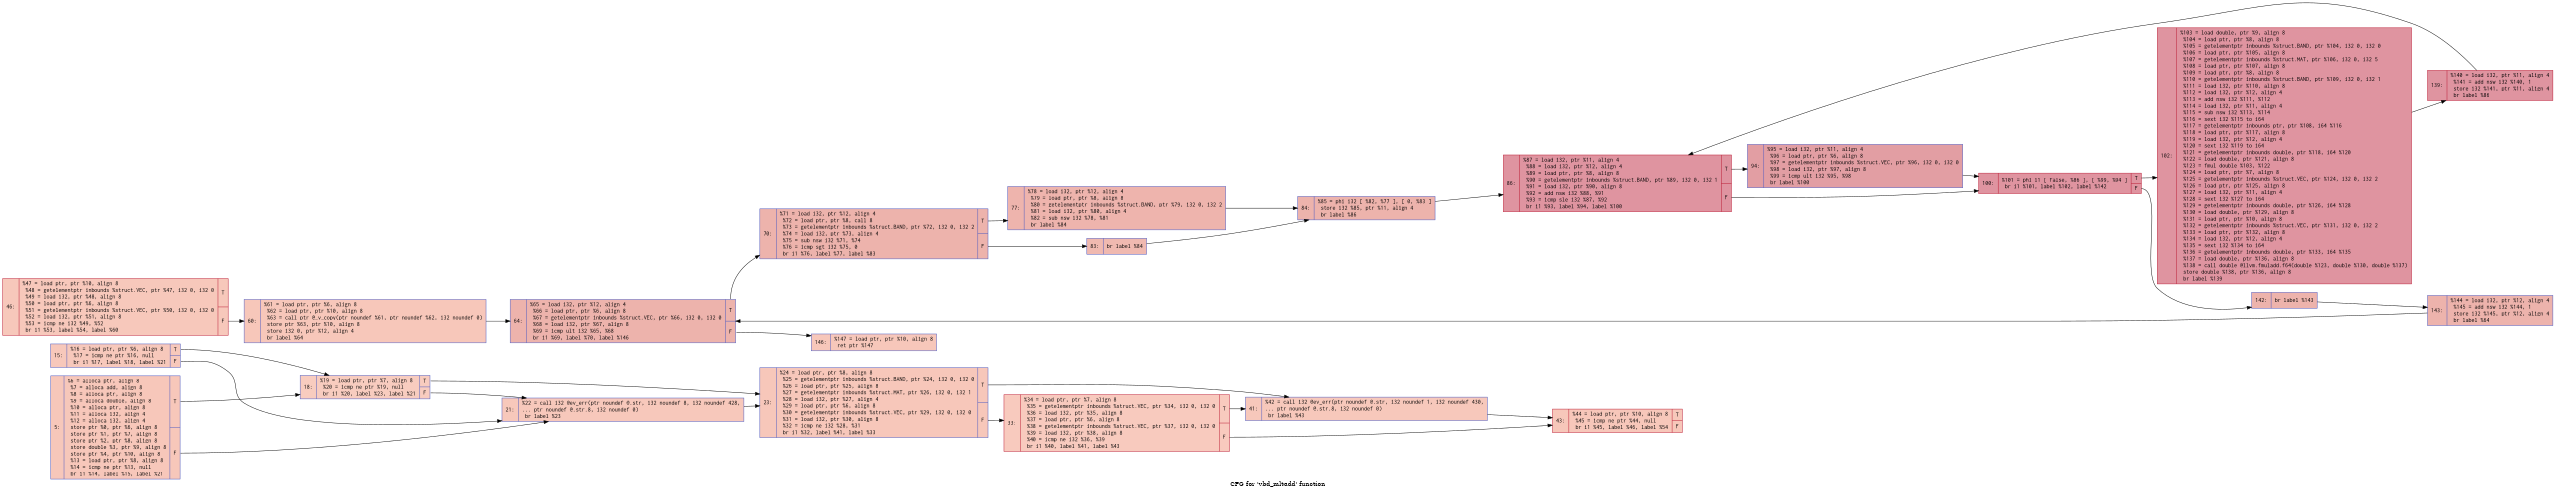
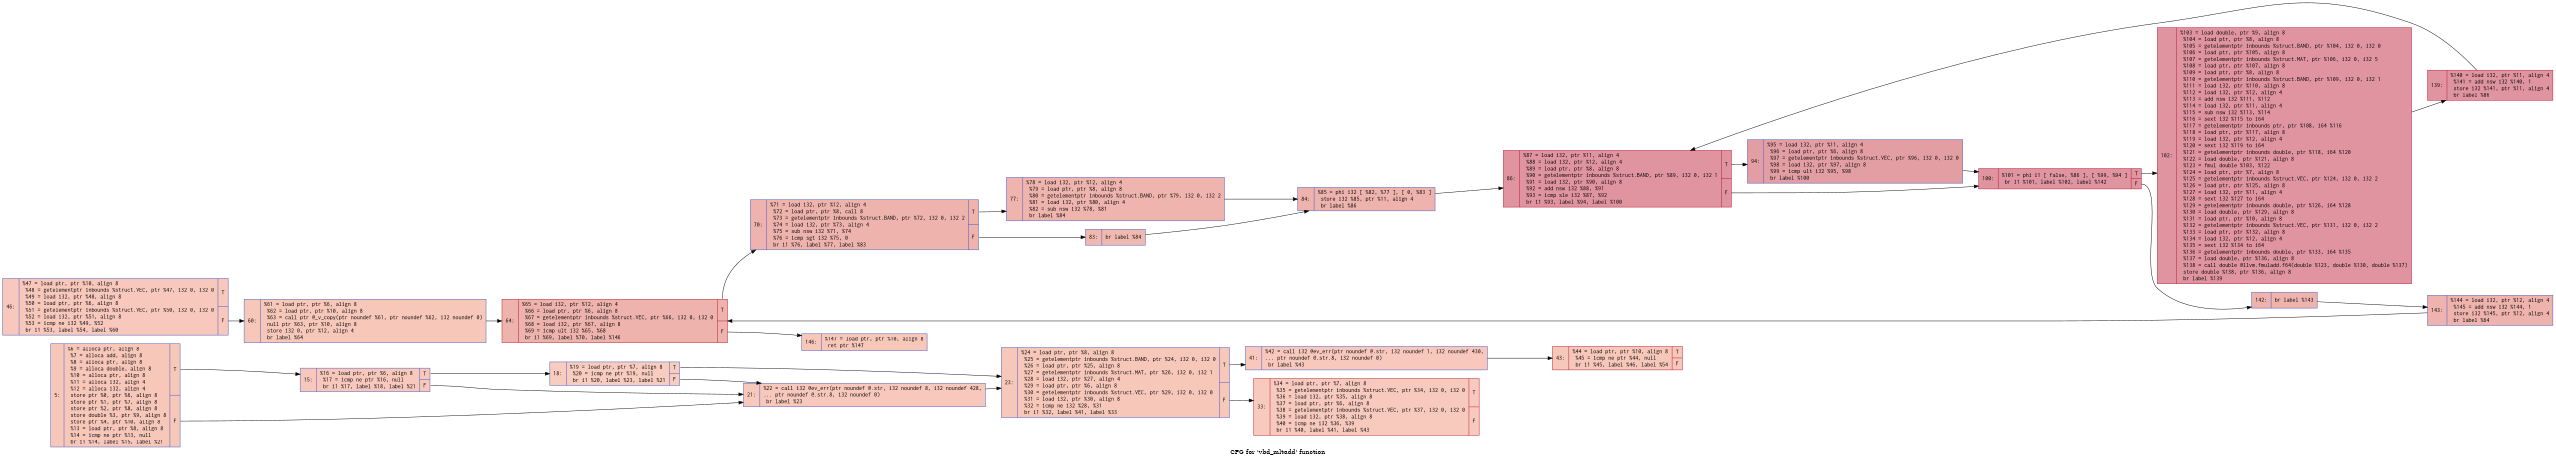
(115, 307) -> (115, 307)
(623, 321) -> (615, 321)
(312, 324) -> (311, 324)
(235, 400) -> (238, 371)
(1235, 409) -> none
(1389, 434) -> none
